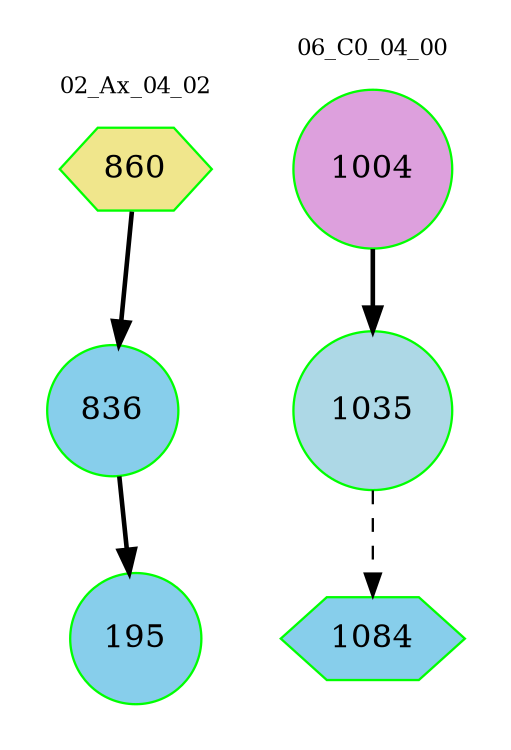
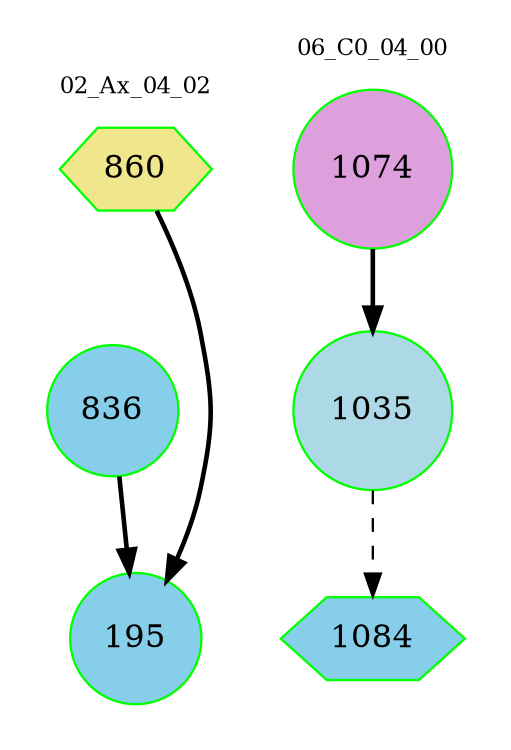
(373, 169) -> (373, 169)
(127, 266) -> (209, 383)
